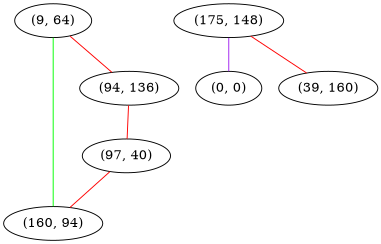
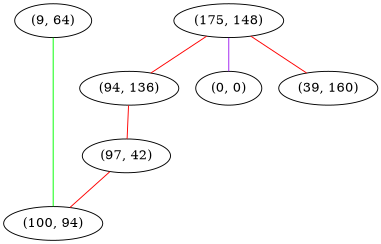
(91, 54) -> (179, 55)
(126, 156) -> (126, 156)
(53, 223) -> (53, 223)
